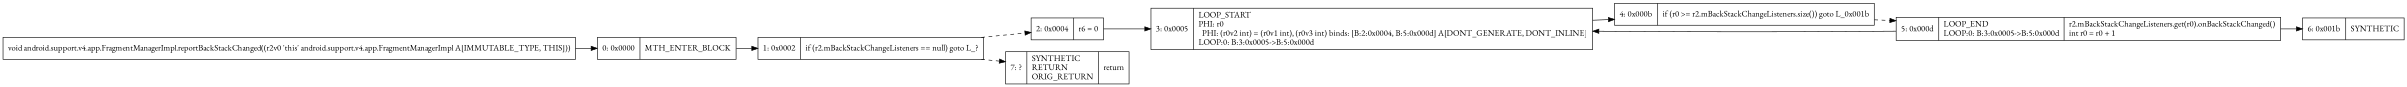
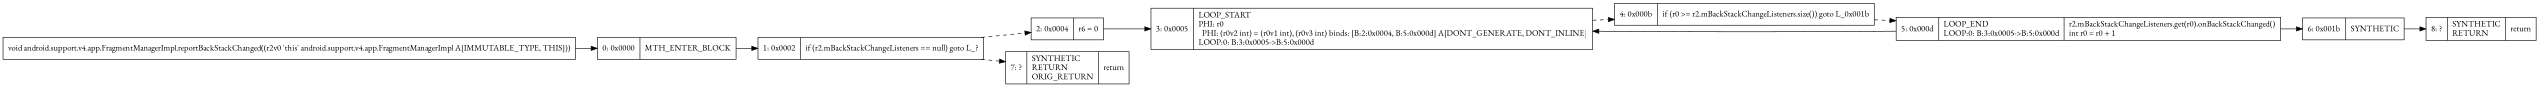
(1600, 20) -> (1600, 20)
none -> (2481, 29)
